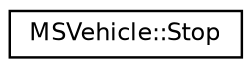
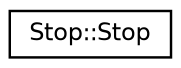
(126, 34) -> (90, 34)
